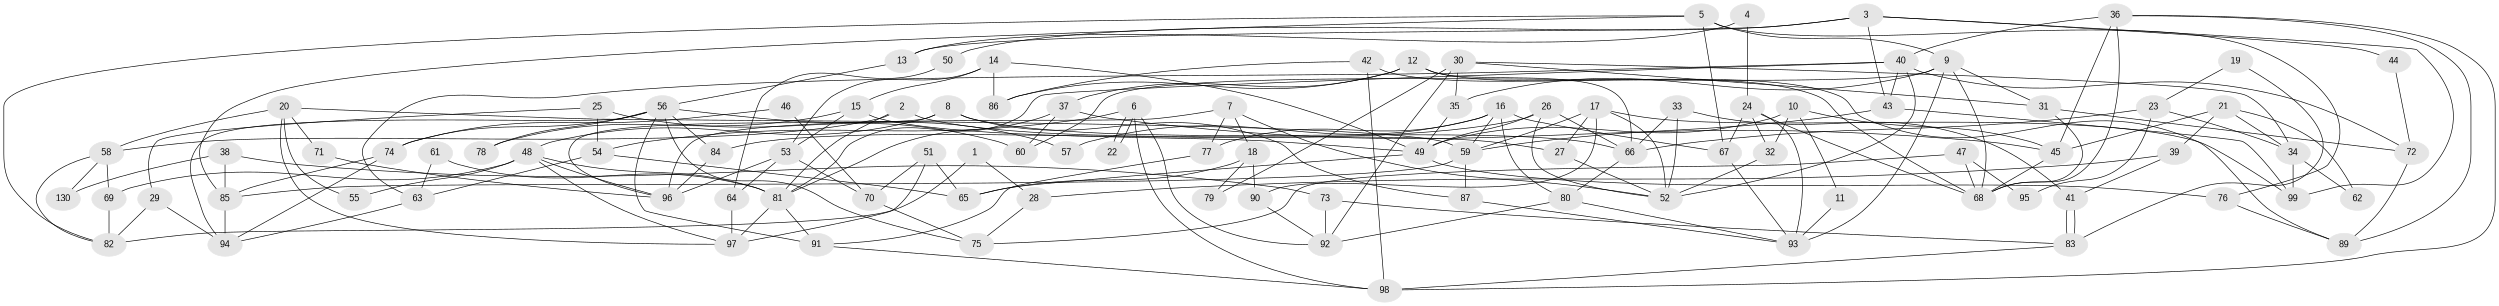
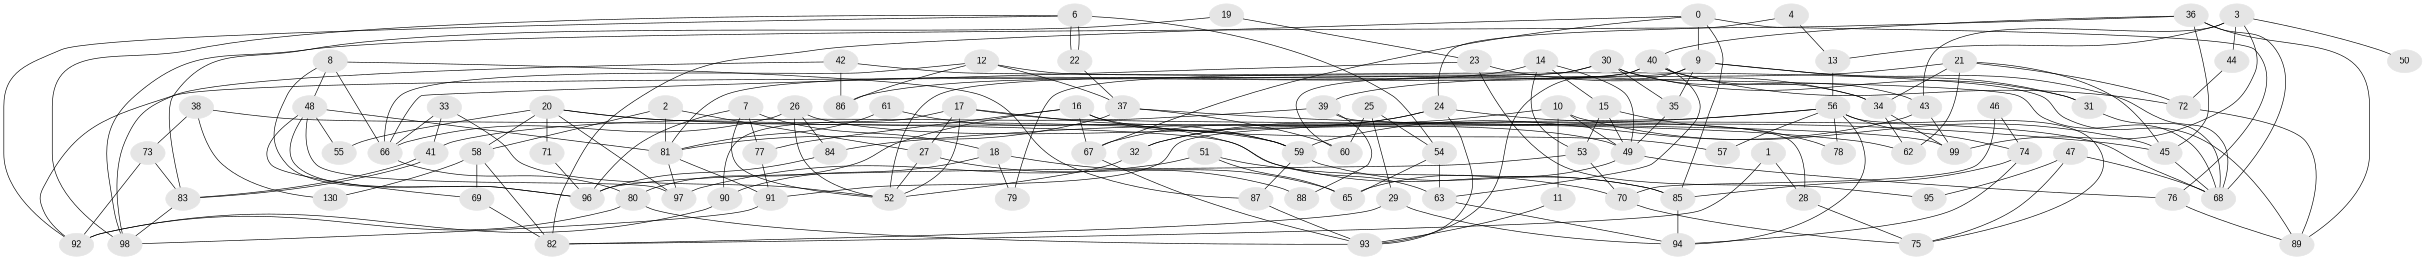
(1701, 15) -> (1698, 15)
none -> (1103, 88)
none -> (1229, 124)
(2211, 128) -> (2089, 80)
(732, 199) -> none
none -> (1302, 199)
